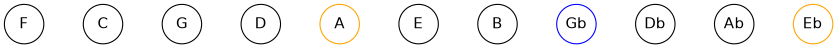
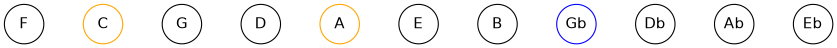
(103, 24) -> (103, 24)
(813, 24) -> (813, 24)
